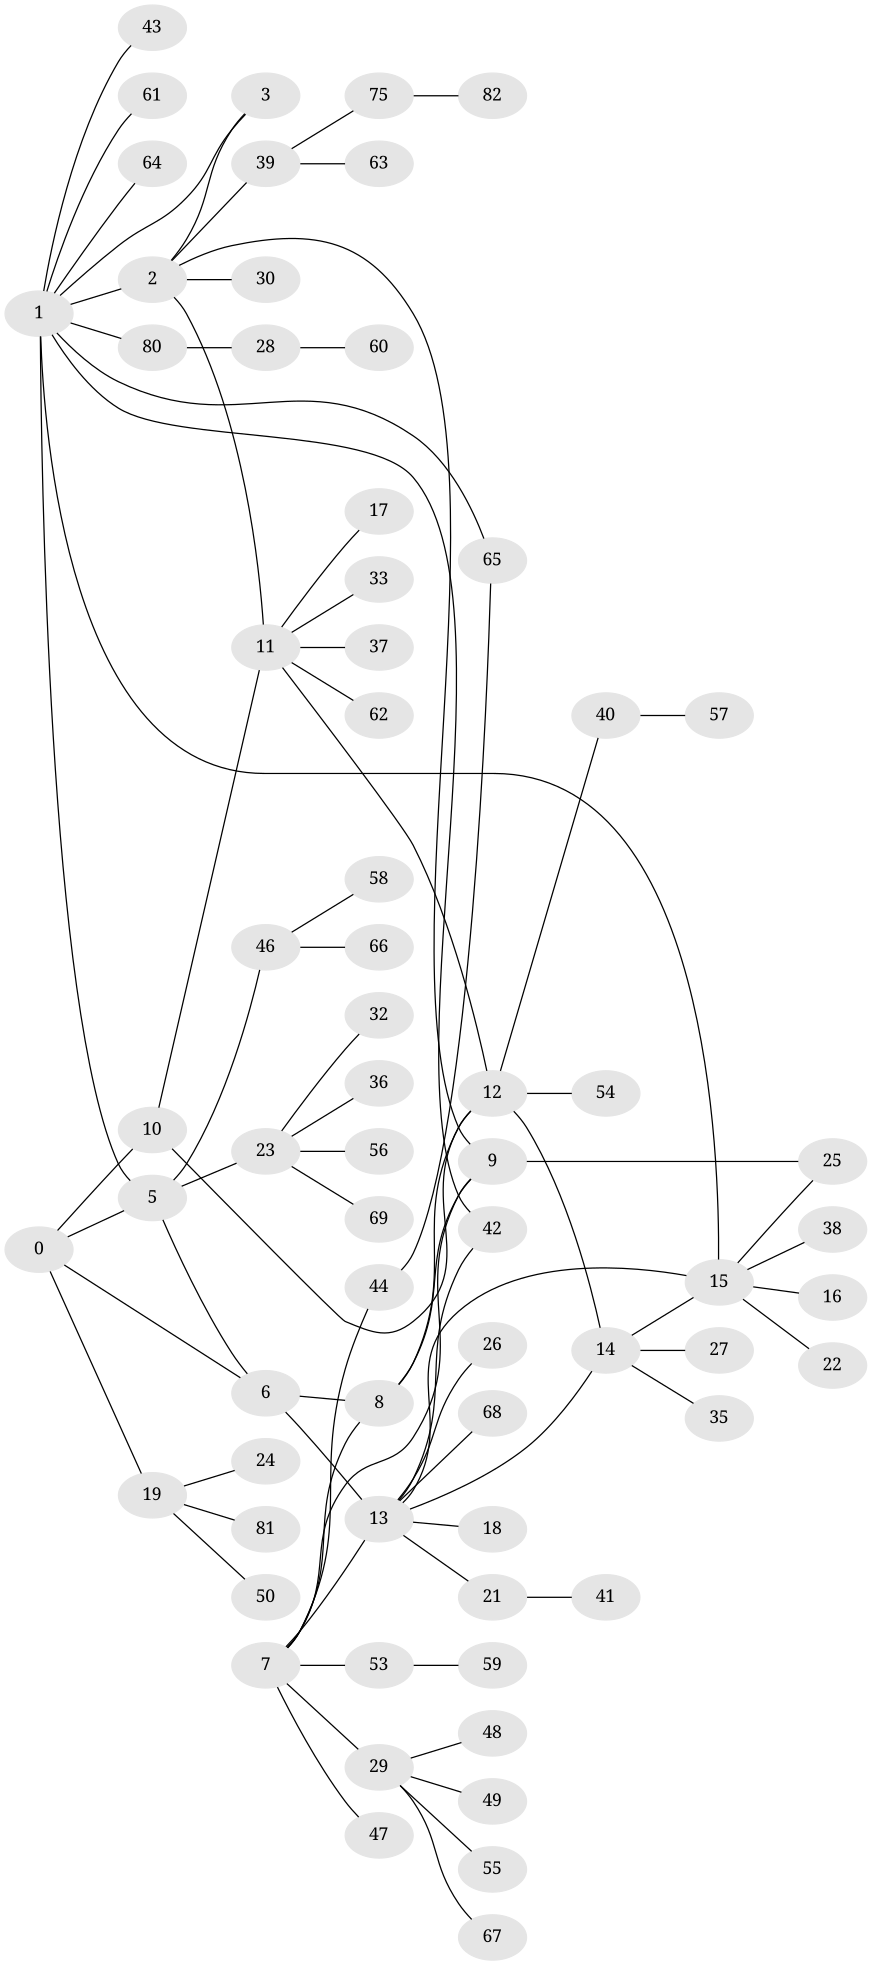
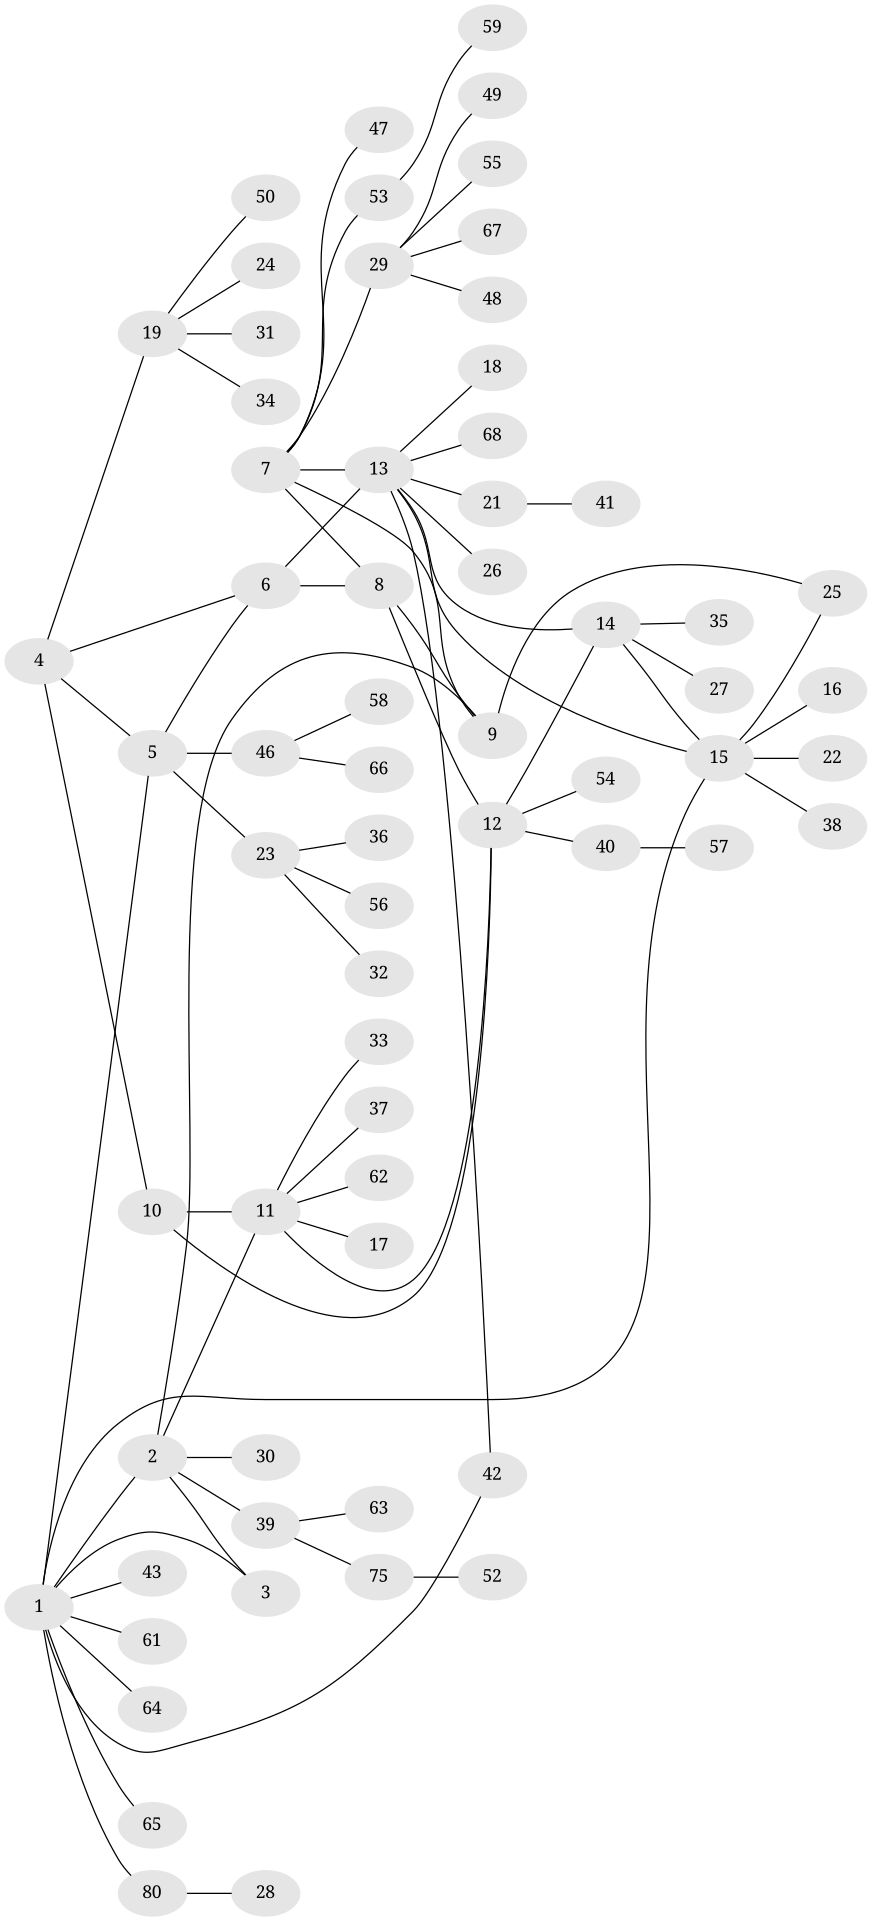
(493, 96) -> (493, 1577)
(379, 348) -> none
none -> (266, 402)
(379, 1219) -> none
(39, 1250) -> (39, 661)
(379, 1287) -> none
(266, 1529) -> (266, 334)
